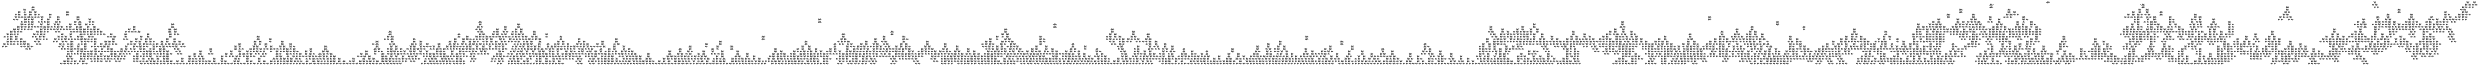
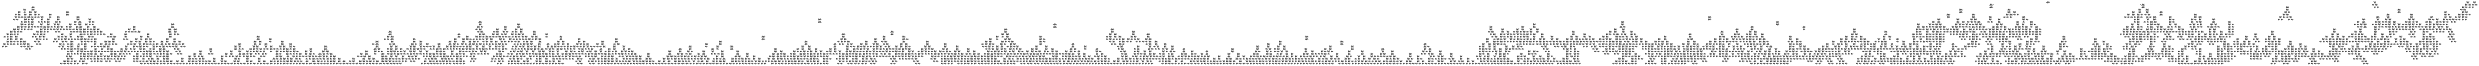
none -> (1764, 42)
